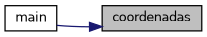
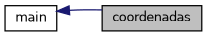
(73, 26) -> (86, 10)
